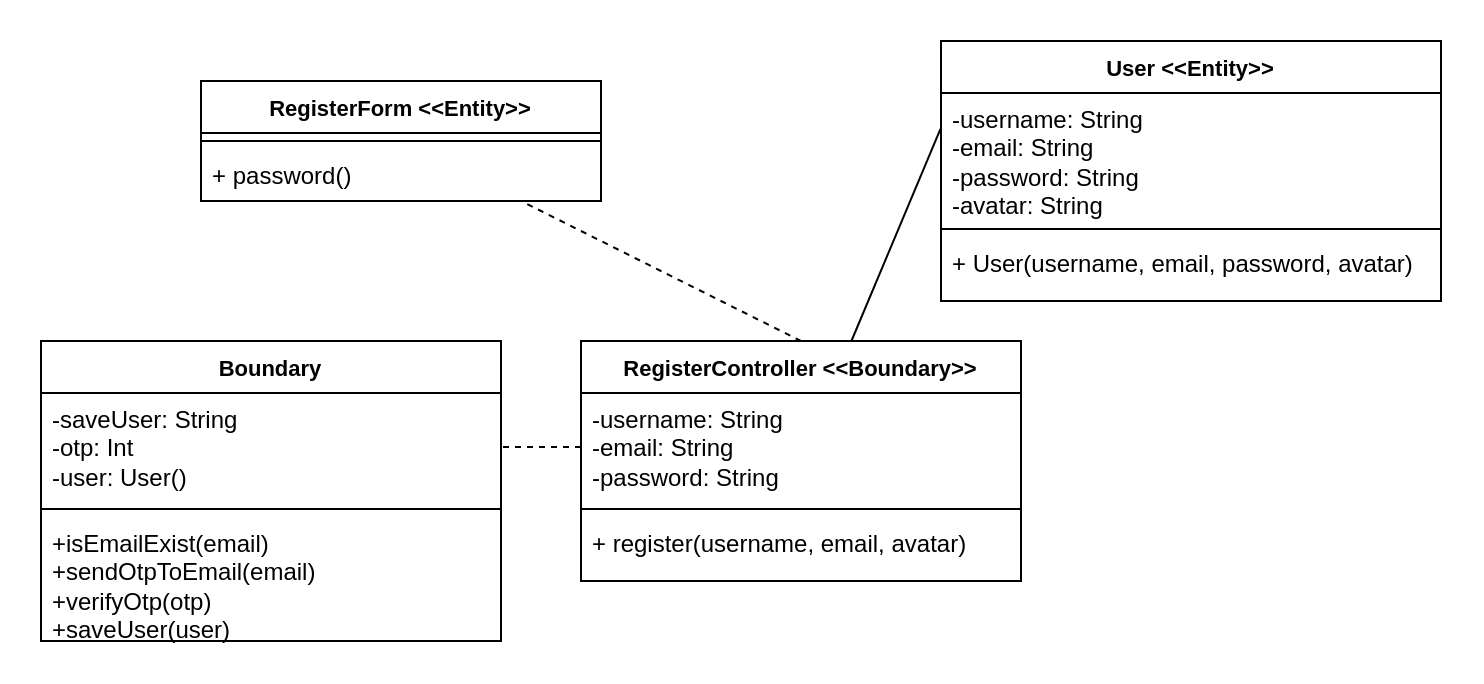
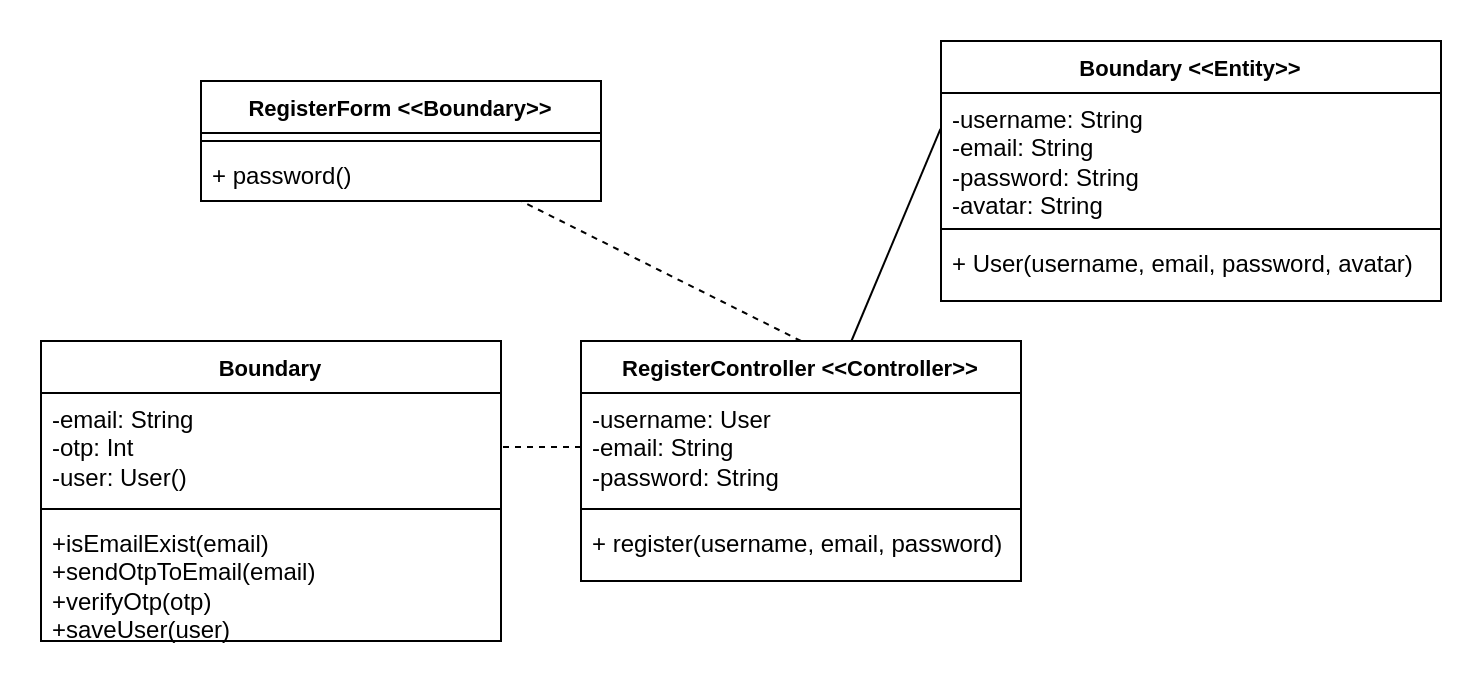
(1191, 69) -> (1191, 69)
(401, 109) -> (401, 109)
(801, 369) -> (801, 369)
(158, 450) -> (134, 450)
(698, 450) -> (698, 450)
(803, 560) -> (803, 560)
